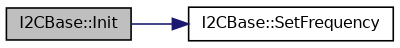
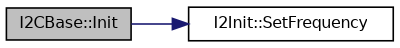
(291, 24) -> (291, 24)
